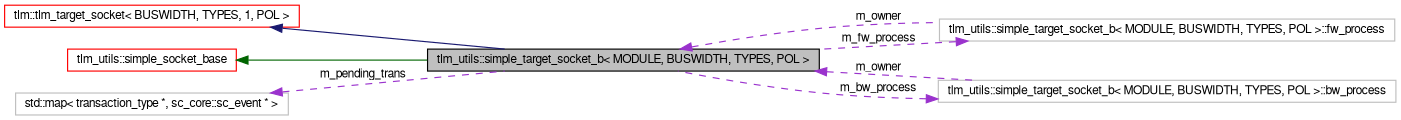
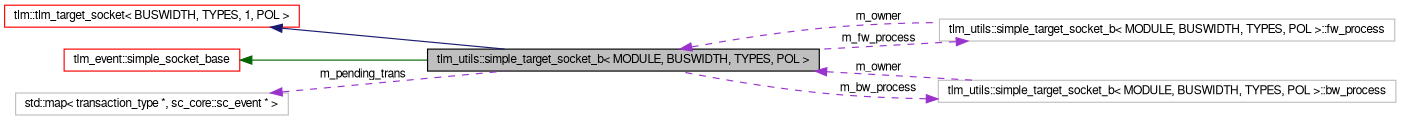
(152, 60) -> (152, 60)
